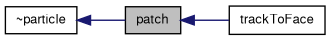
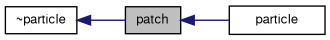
(277, 20) -> (277, 20)
